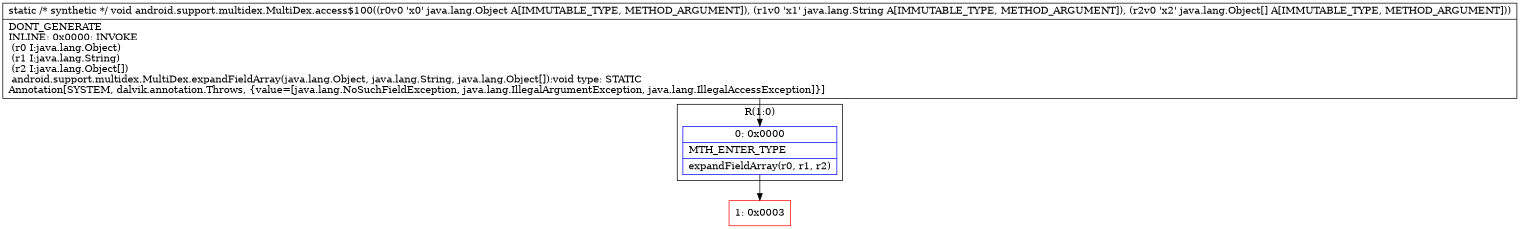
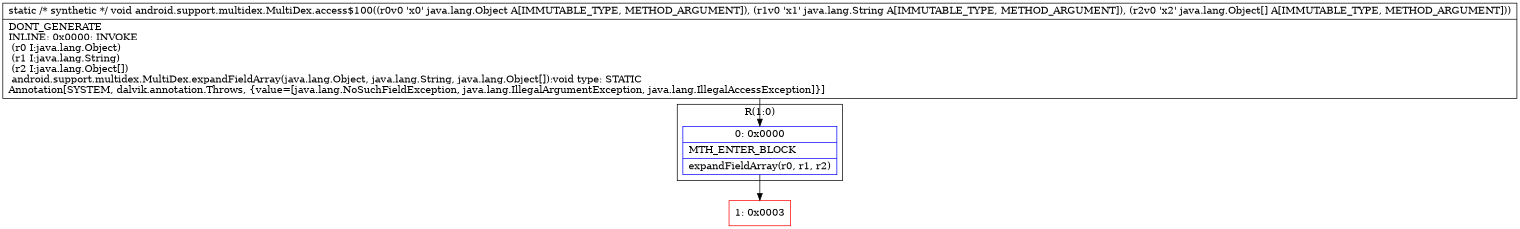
(737, 150) -> (742, 150)
